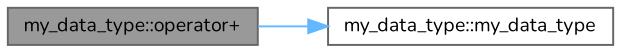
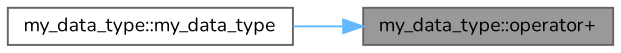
(283, 26) -> (318, 26)
